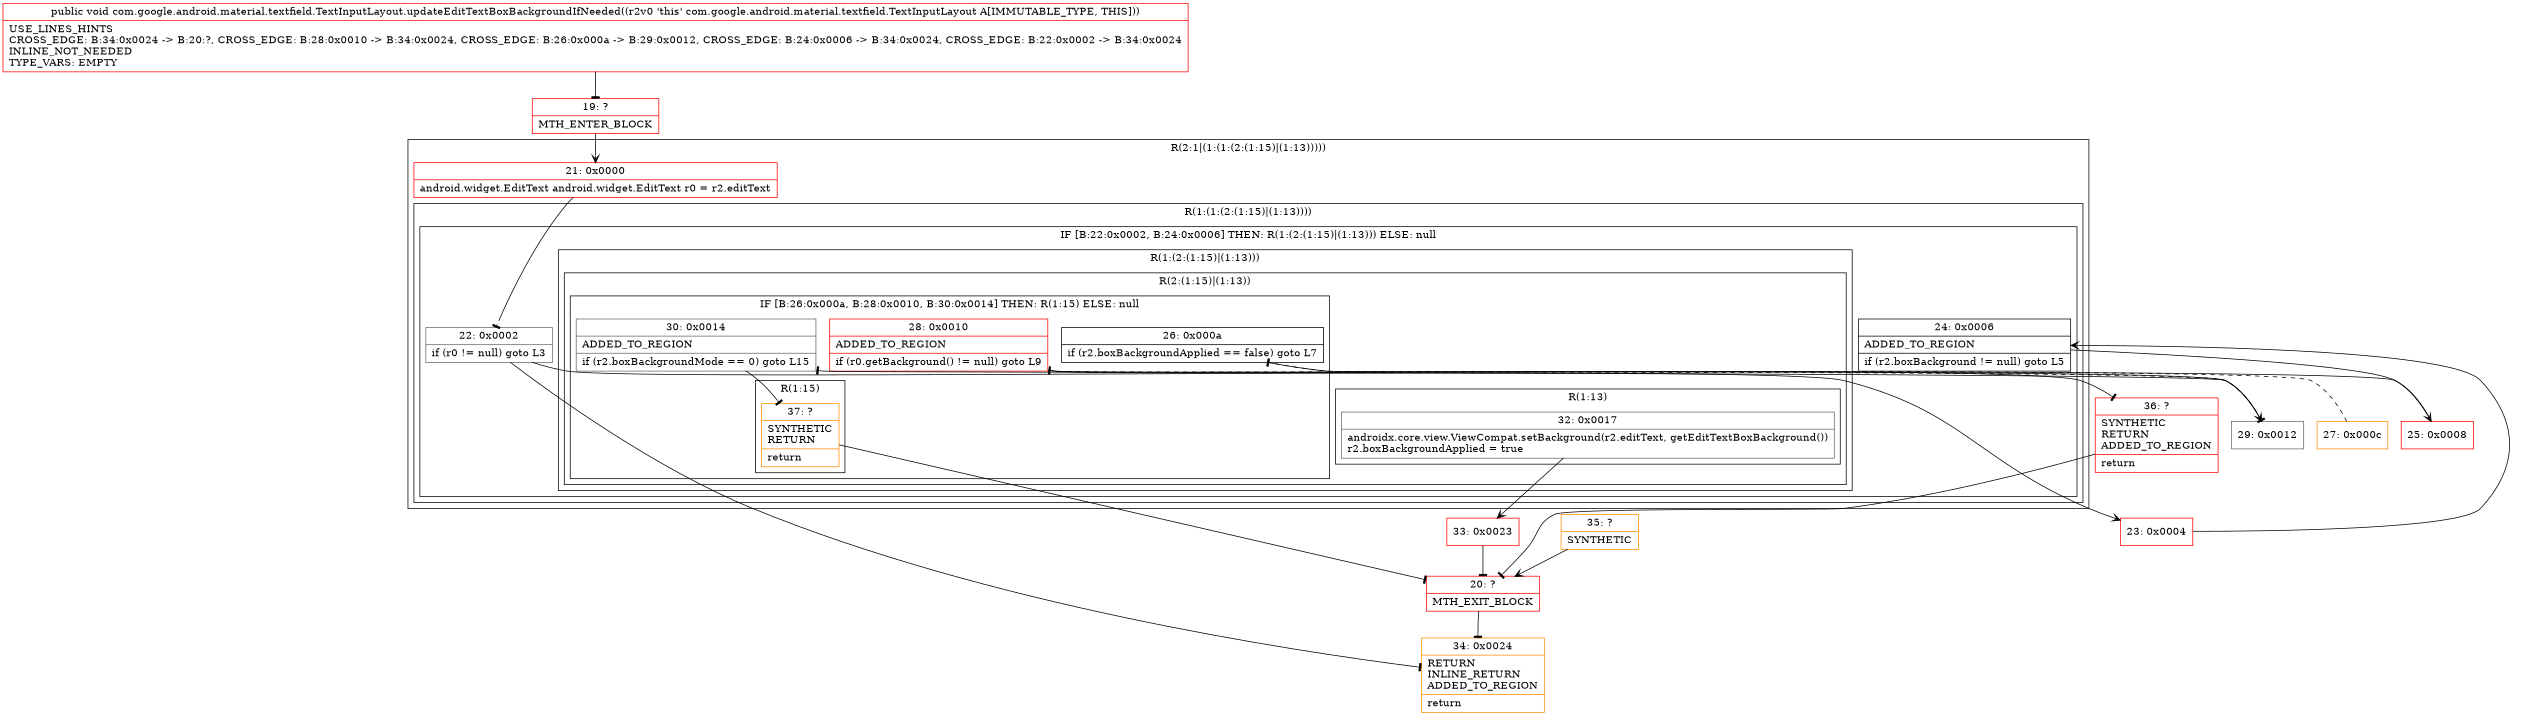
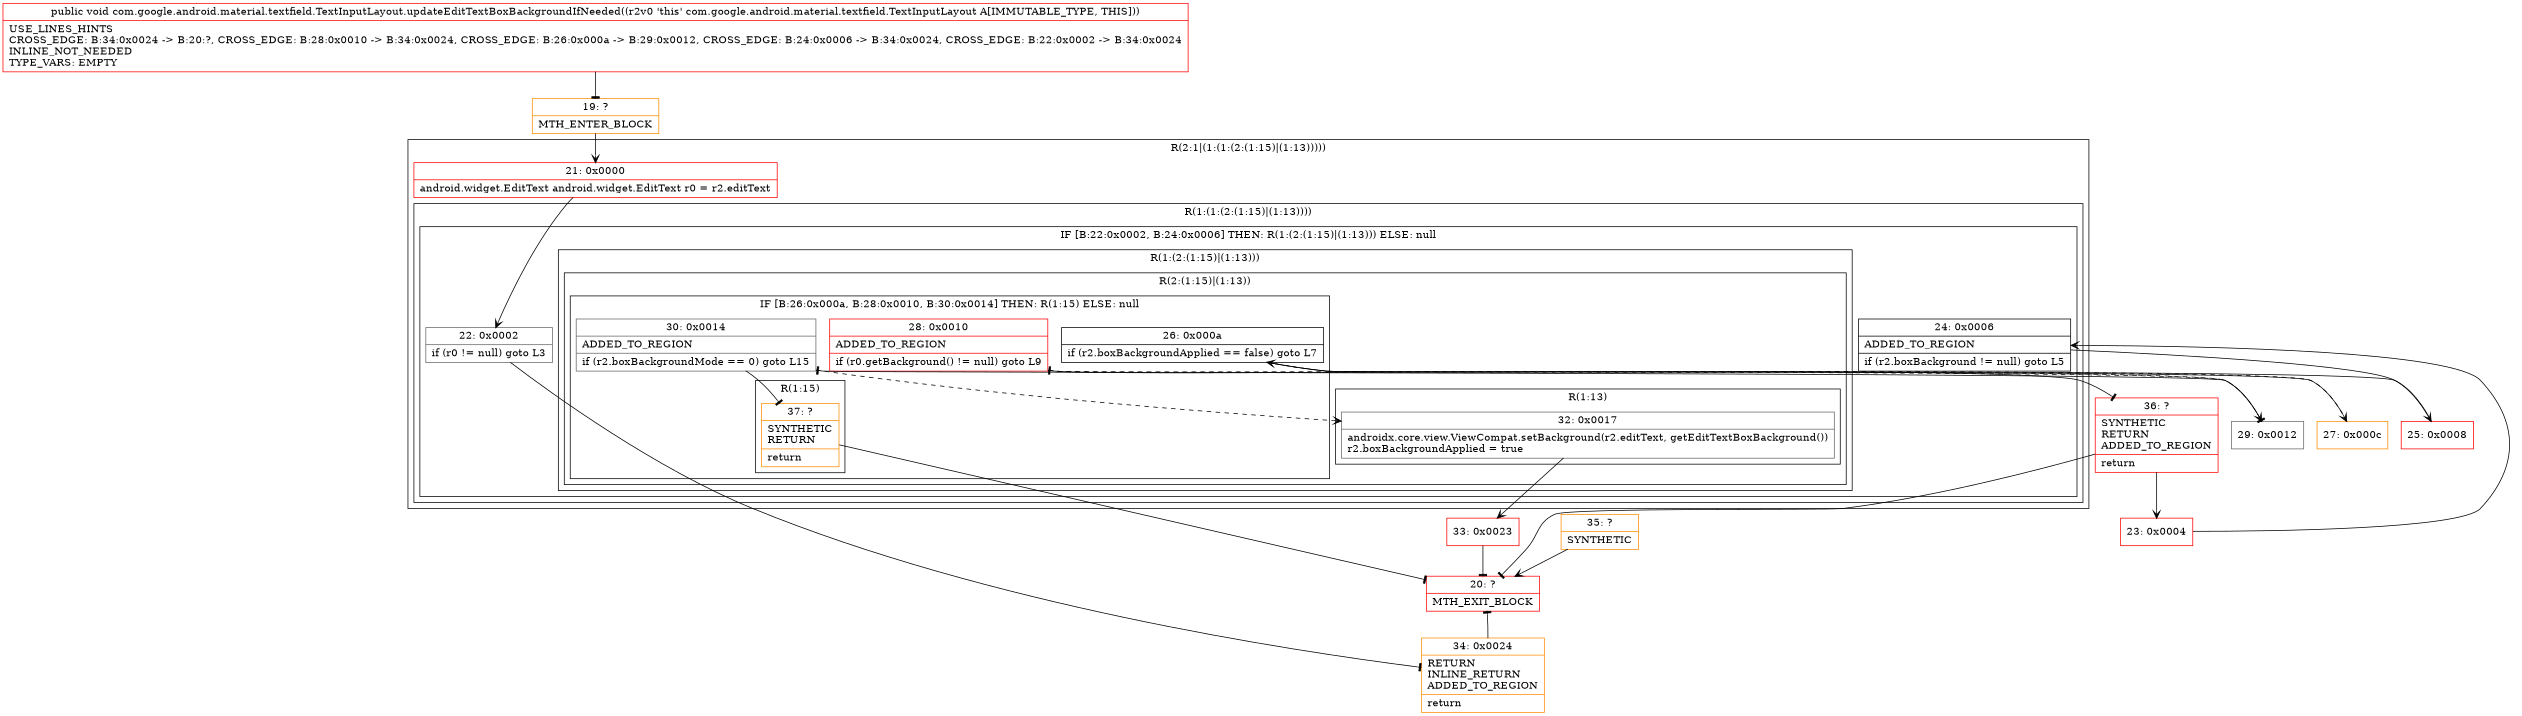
(596, 116) -> (596, 116)
(531, 256) -> (531, 256)
(1661, 372) -> (1661, 372)
none -> (1812, 372)
(1860, 372) -> (1860, 372)
(1339, 373) -> (2157, 492)
none -> (1074, 400)
(1478, 623) -> (1488, 626)
